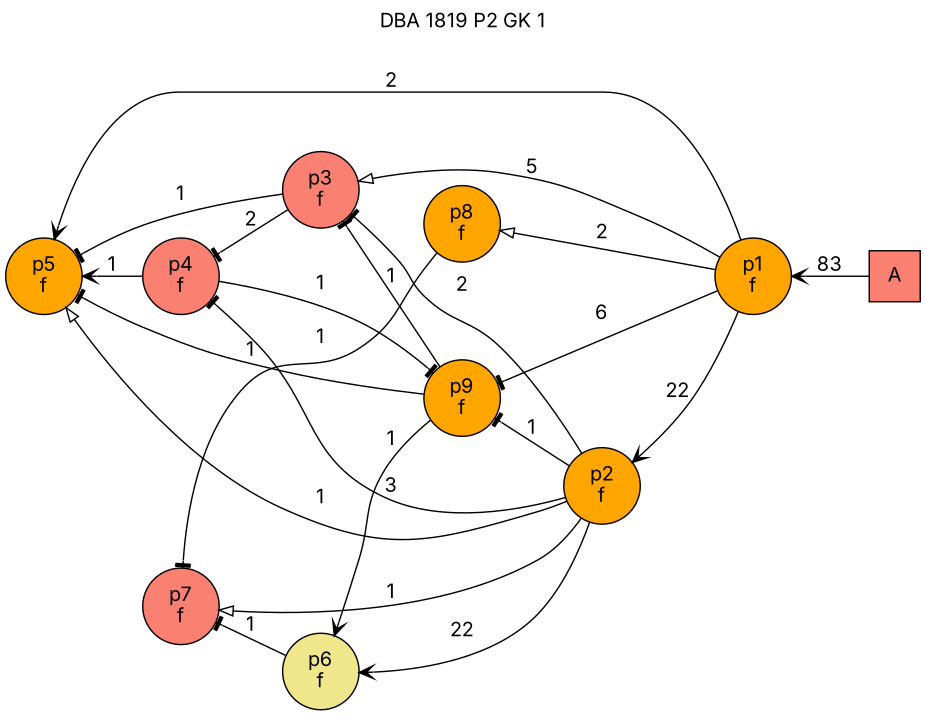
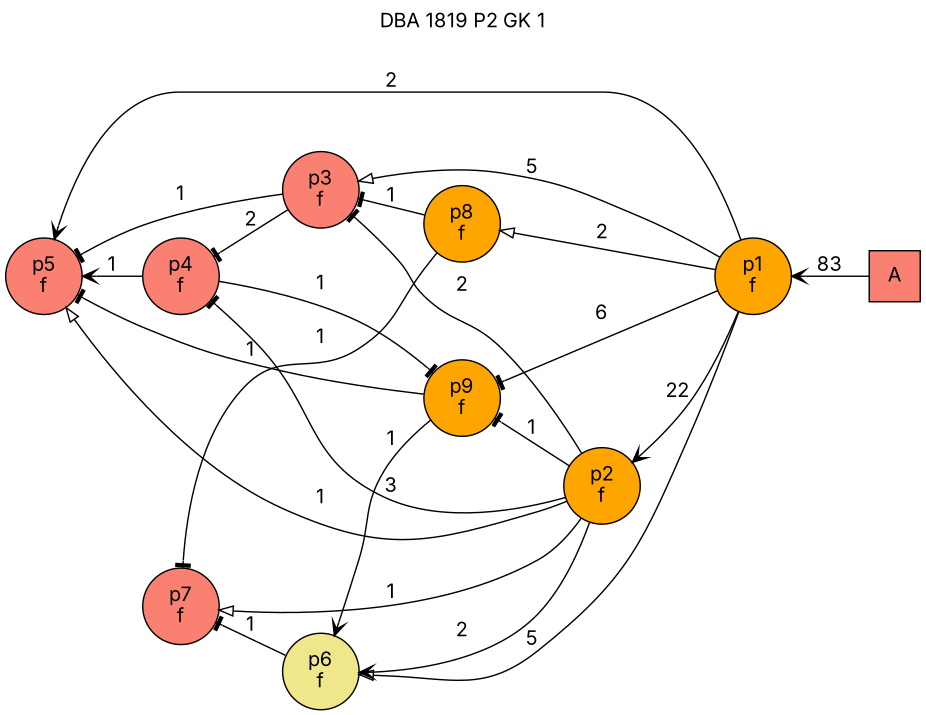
(44, 276) -> (44, 276)
(394, 297) -> (395, 208)
none -> (619, 571)
(462, 631) -> (462, 631)
